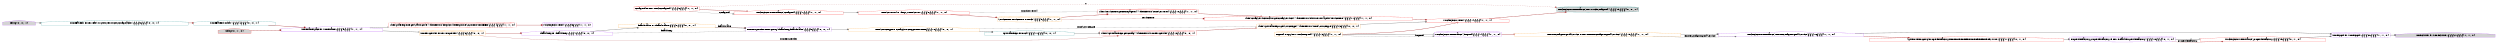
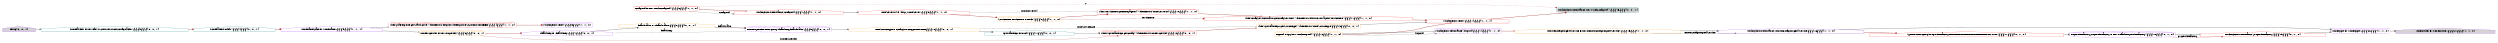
(235, 31) -> none
